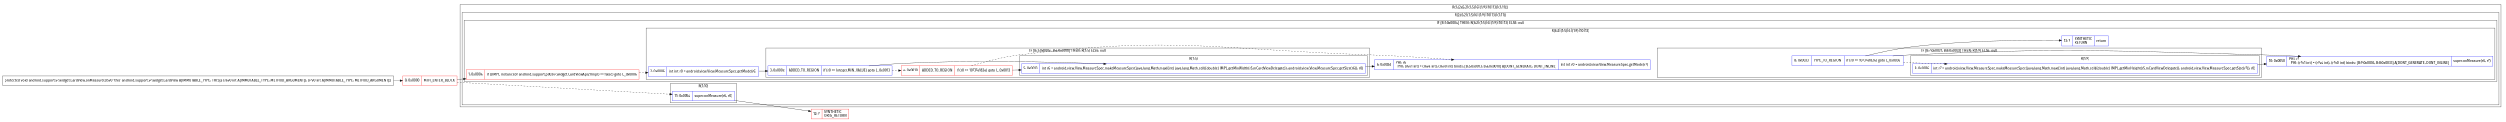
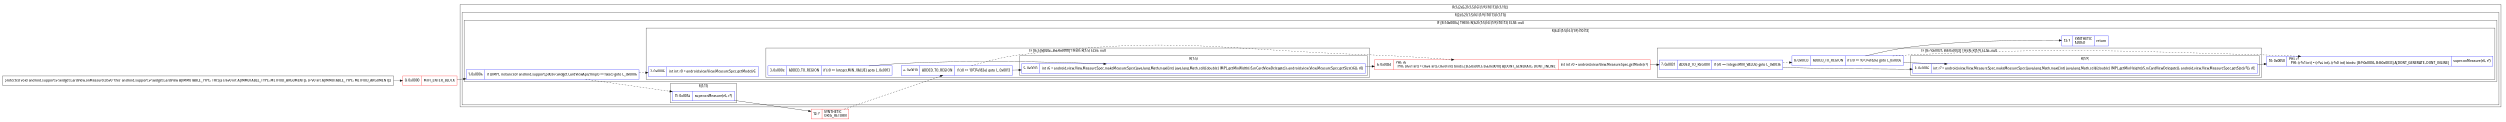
(2081, 43) -> (2080, 43)
(2096, 51) -> (2096, 51)
(1827, 61) -> (1828, 61)
(1924, 63) -> (1924, 63)
(1512, 65) -> (1512, 65)
none -> (1721, 65)
(762, 71) -> none
(895, 71) -> (892, 93)
(957, 71) -> (957, 71)
(553, 75) -> (553, 75)
(703, 86) -> (703, 86)
(563, 88) -> (628, 85)
(713, 96) -> (713, 96)
